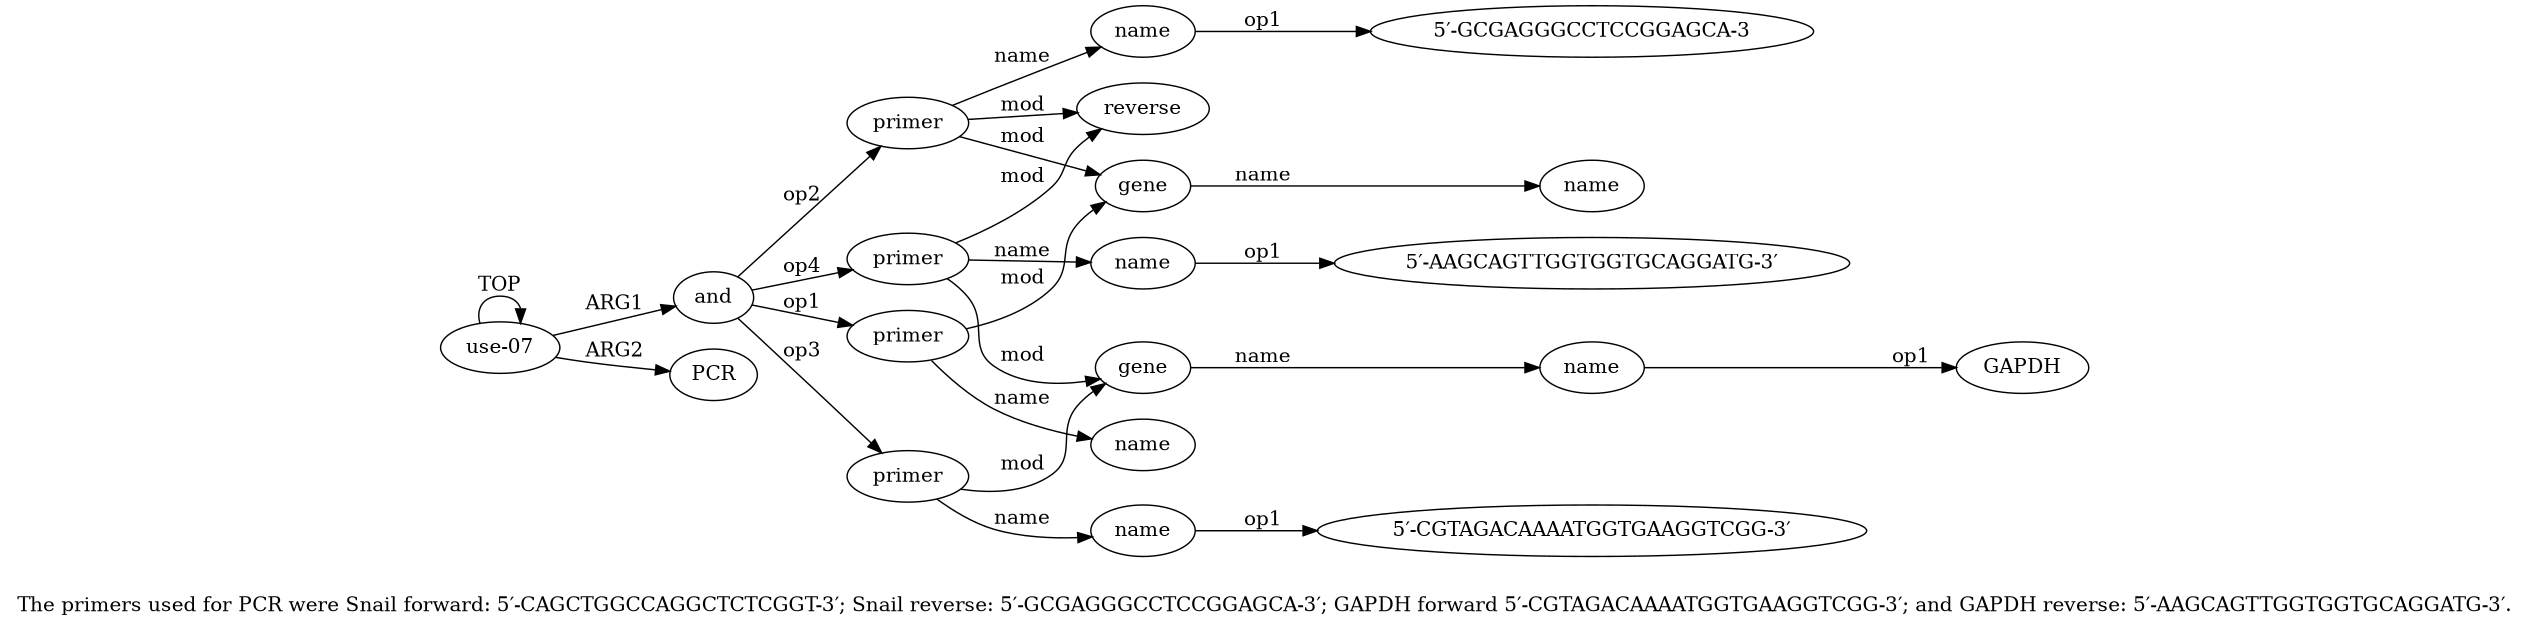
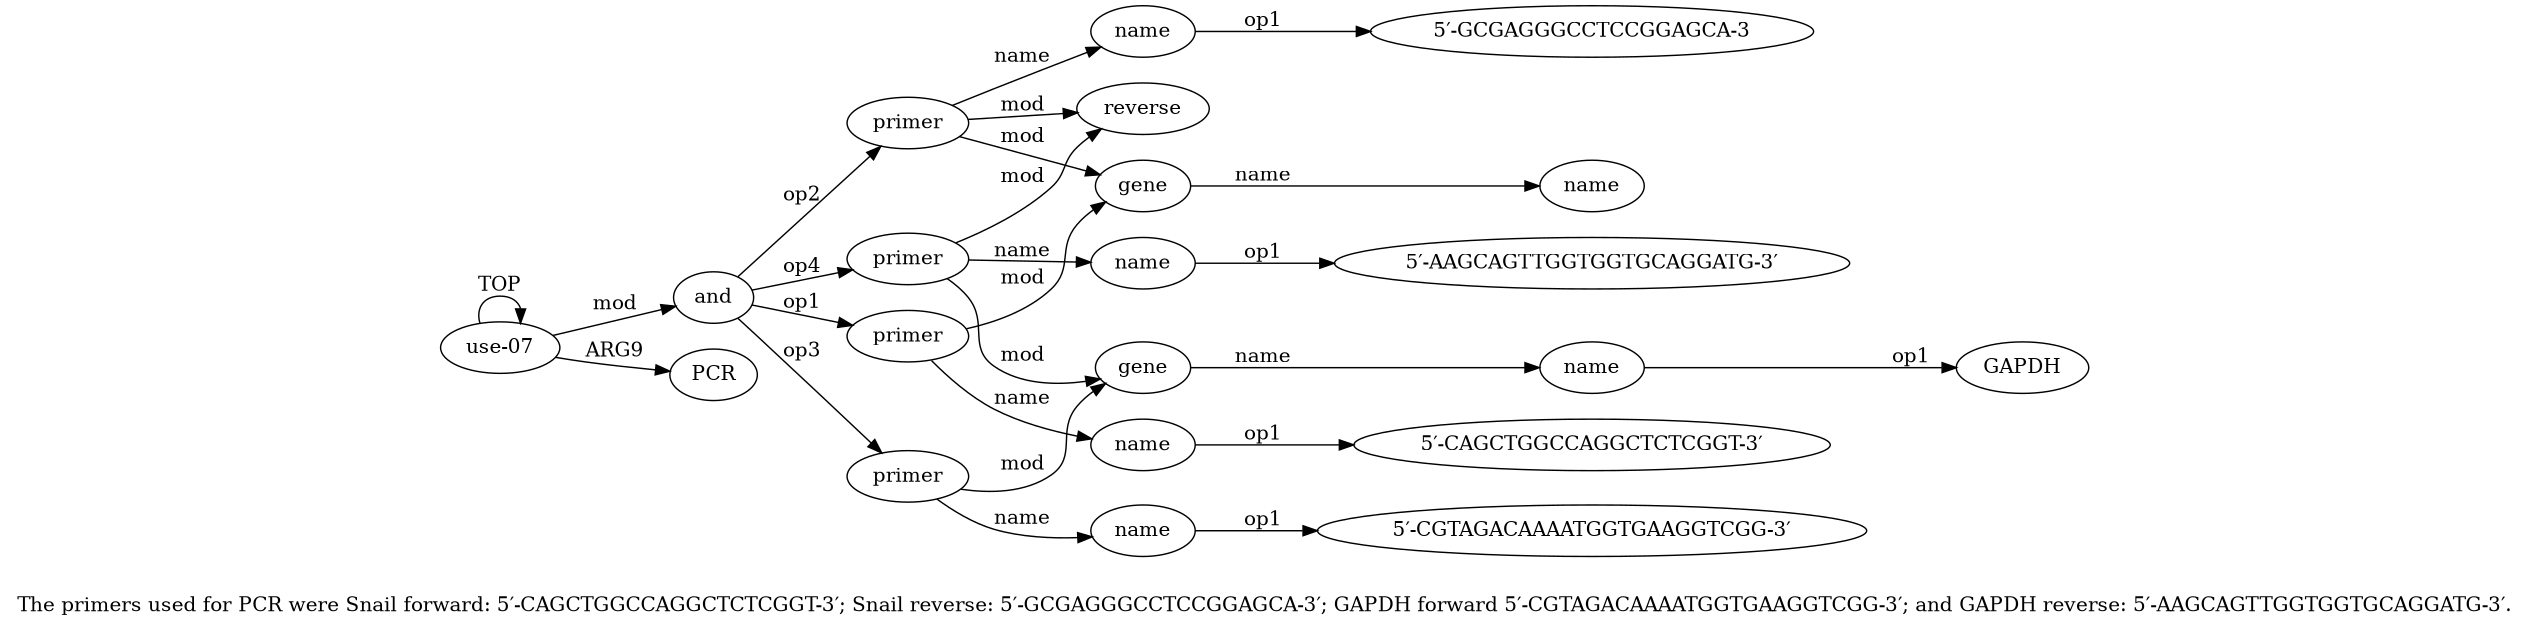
(615, 304) -> (615, 304)
(615, 351) -> (615, 351)
none -> (1592, 445)
